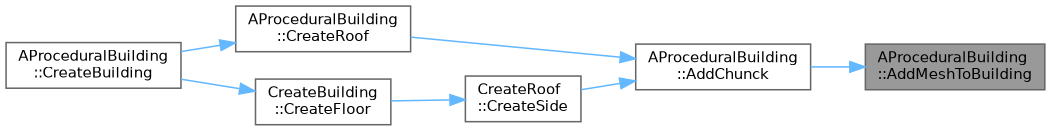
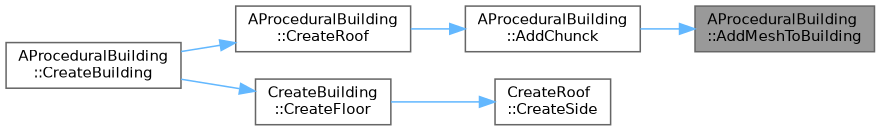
(601, 87) -> none
